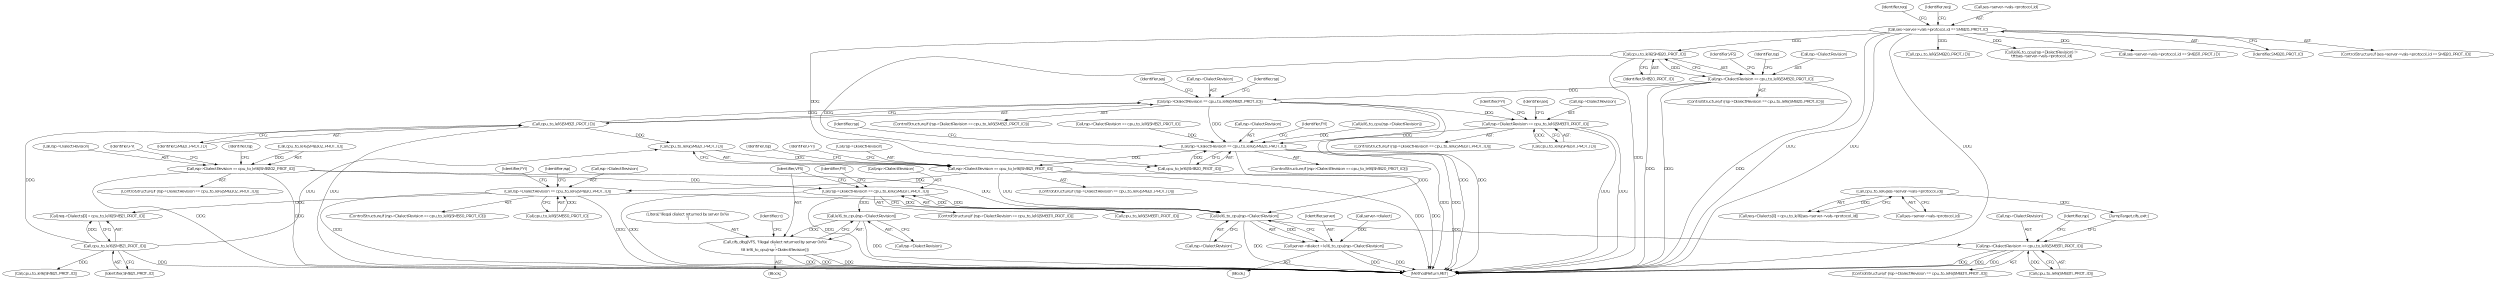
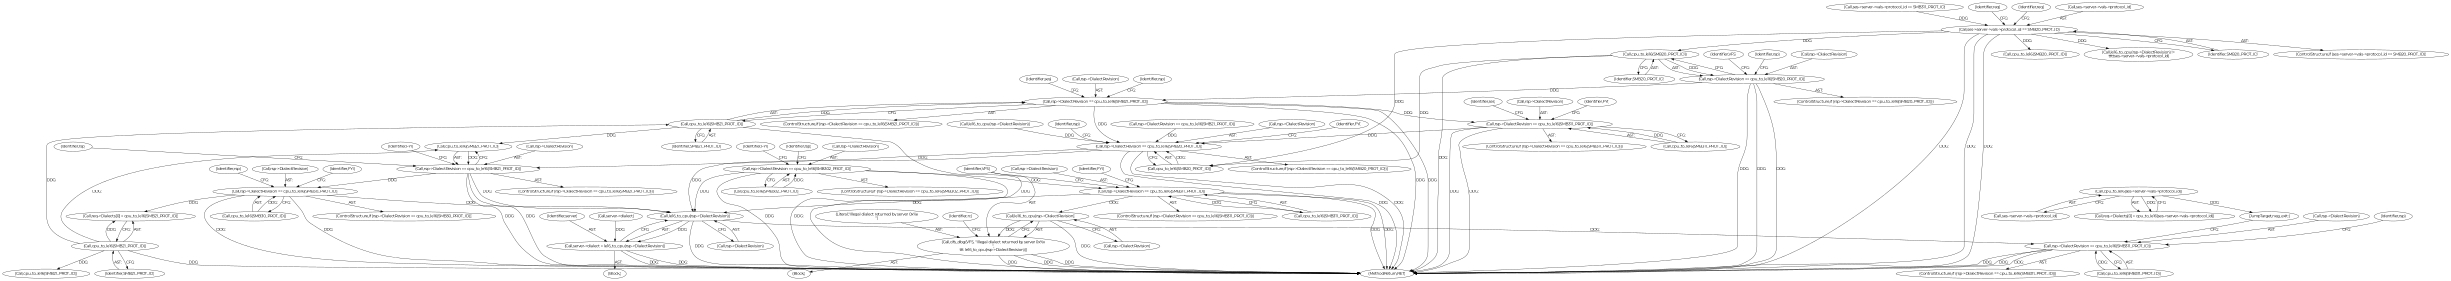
(2052, 42) -> (1951, 18)
none -> (767, 178)
(2129, 216) -> (2269, 216)
